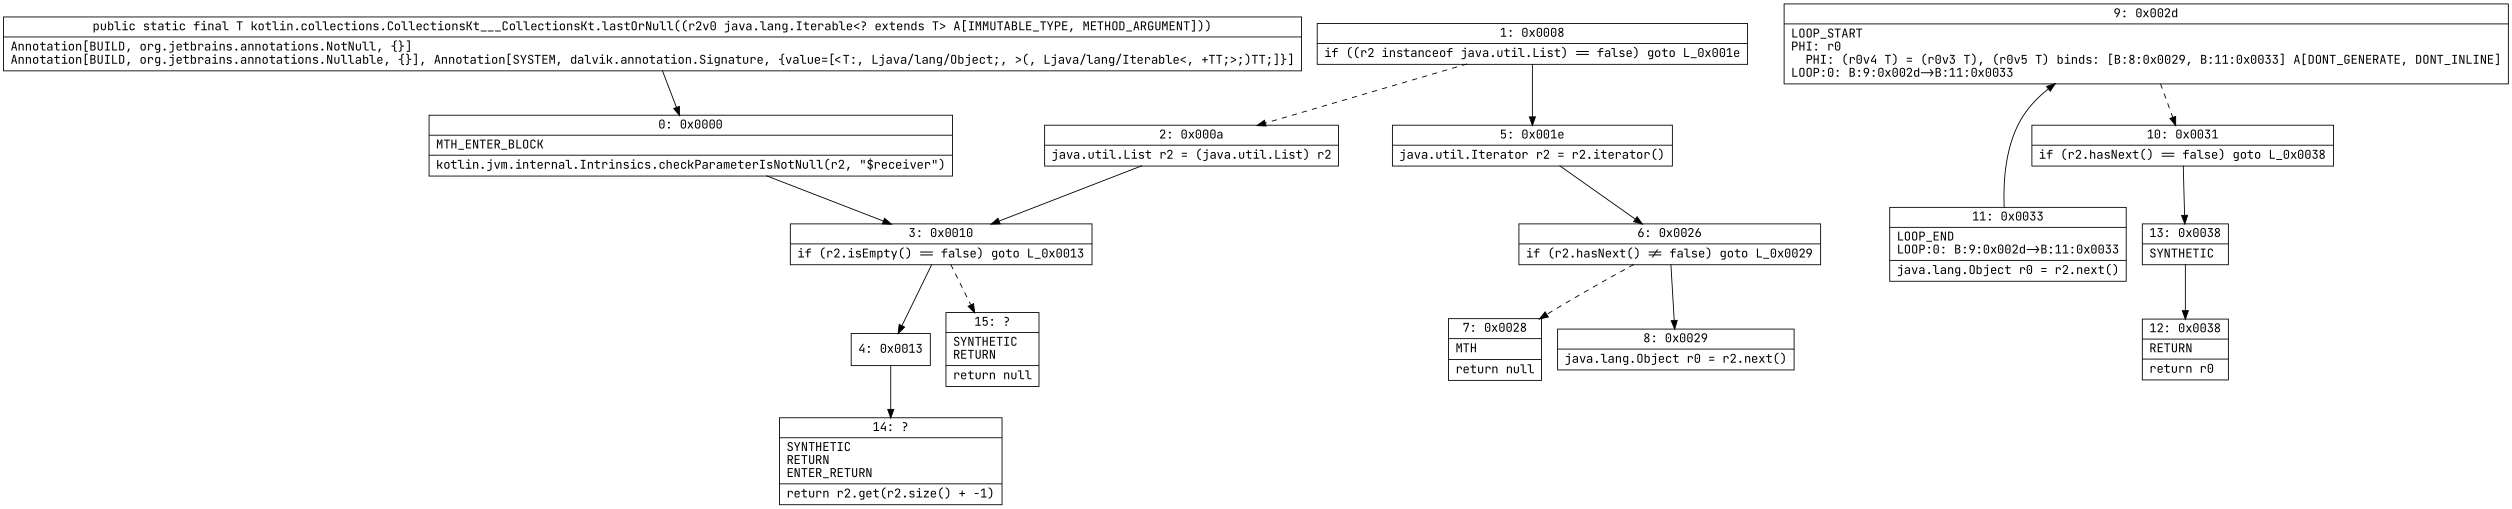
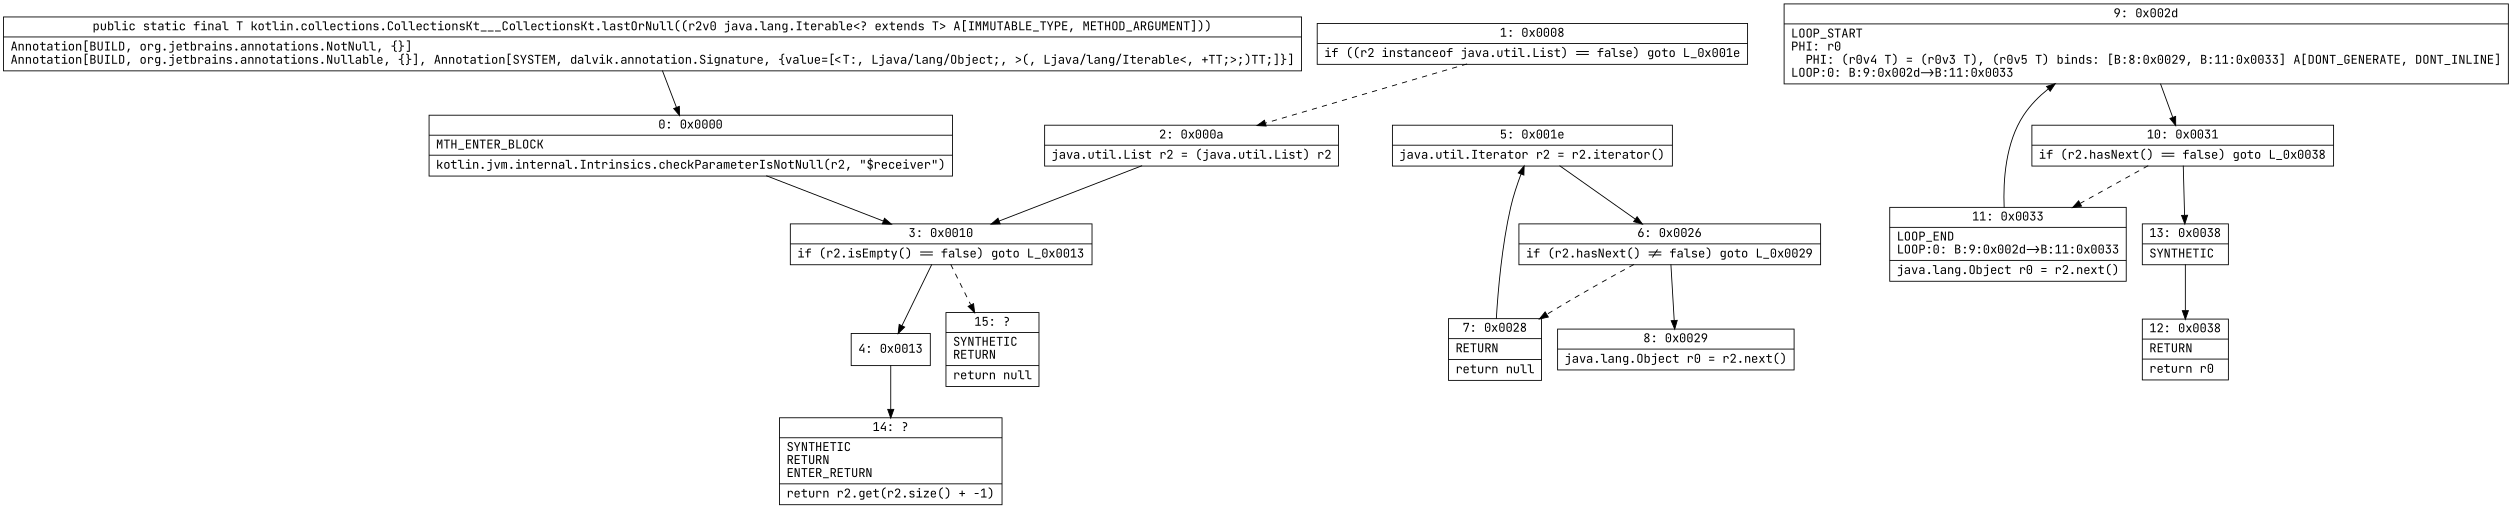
(1532, 90) -> (1504, 246)
(2167, 101) -> (2167, 101)
none -> (2114, 184)
(1466, 349) -> (1477, 349)
